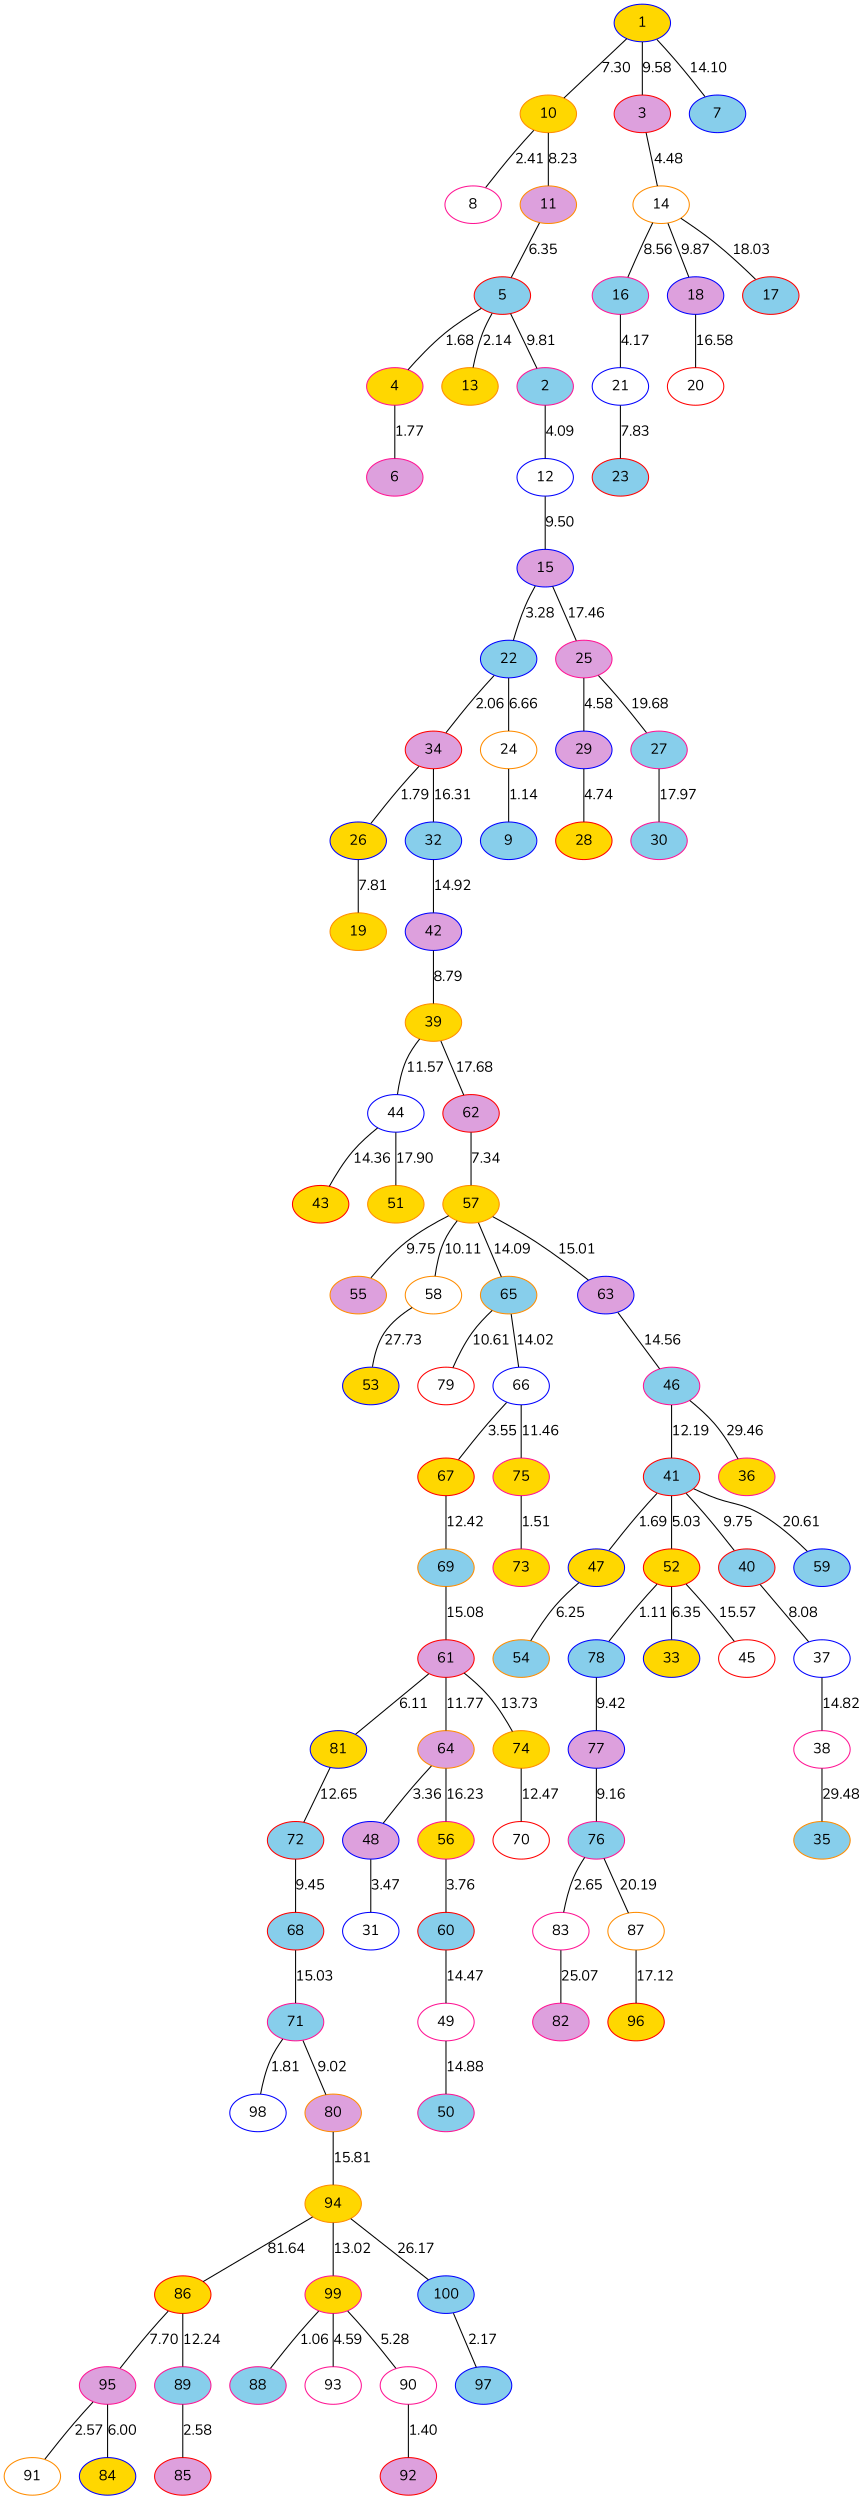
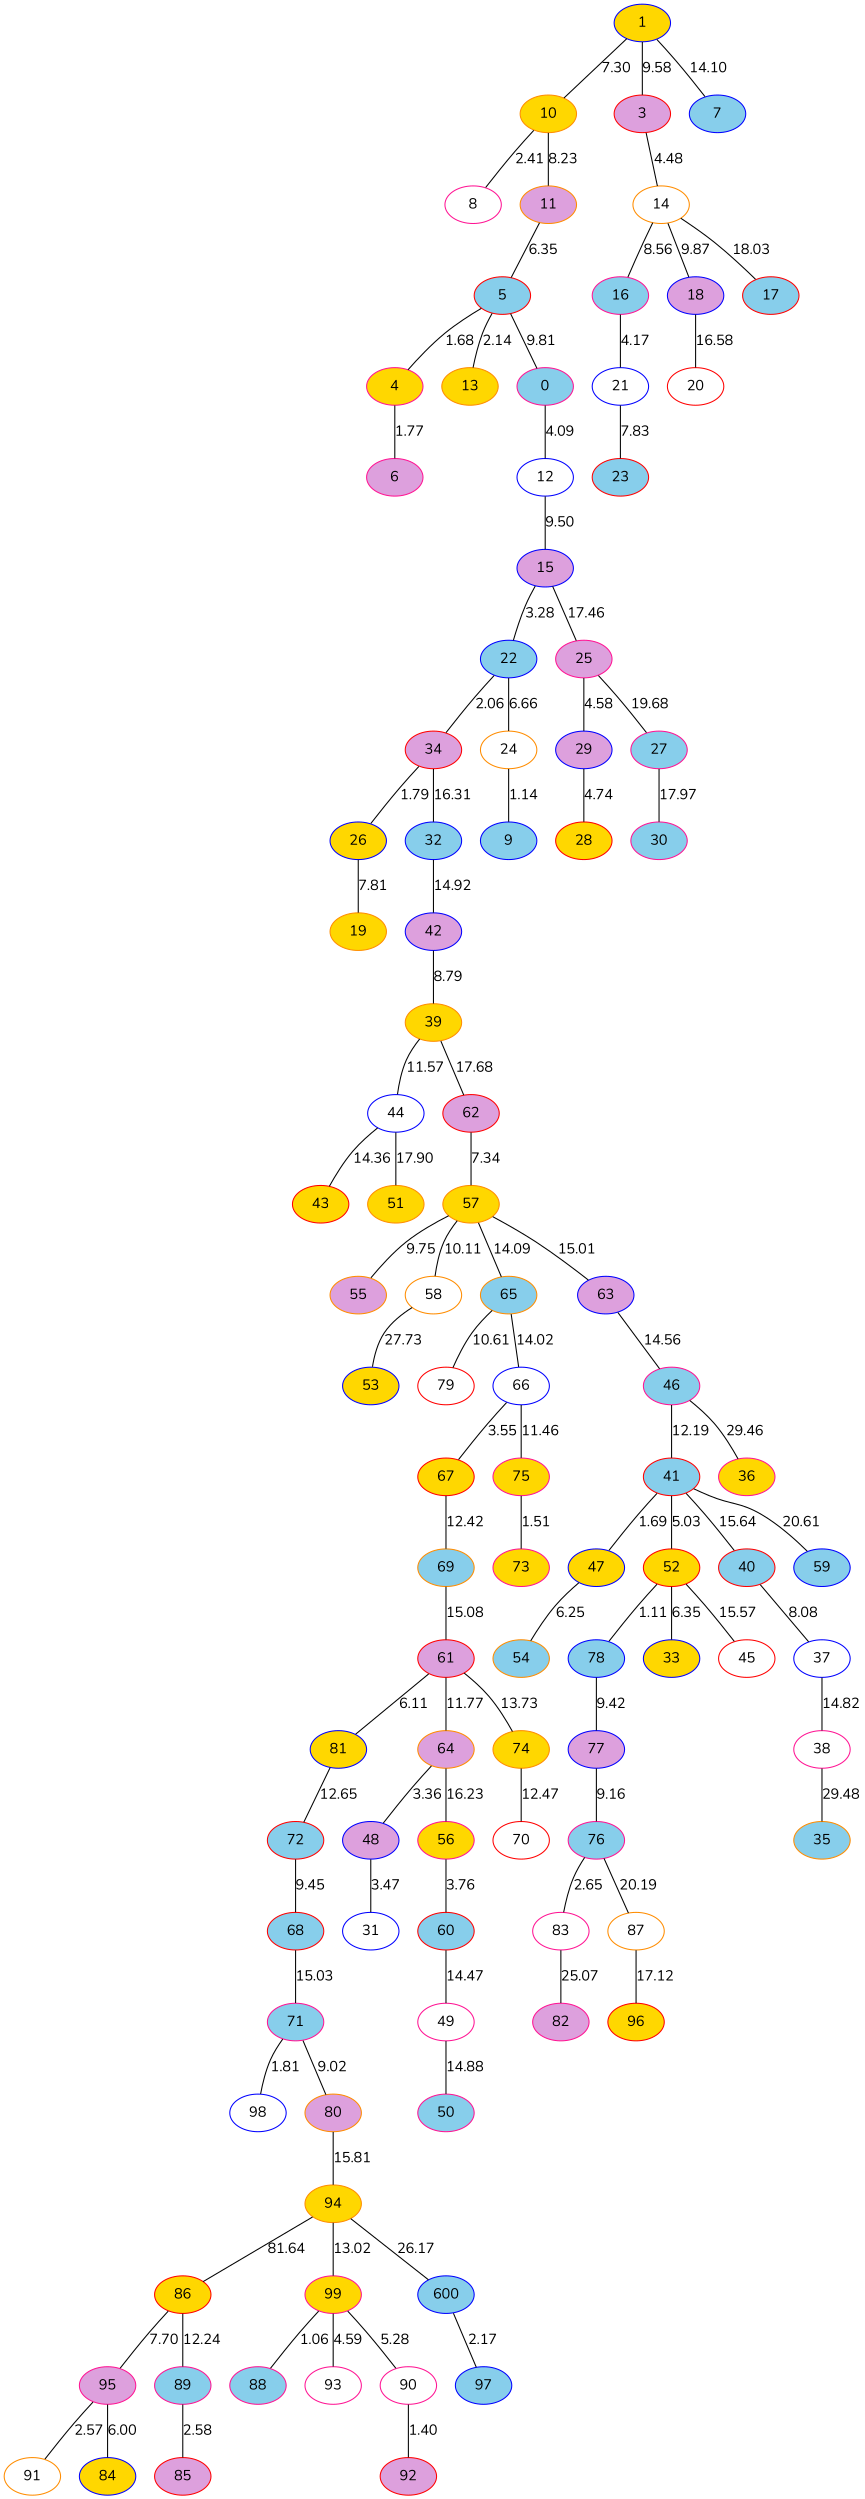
(545, 386) -> (545, 386)
(738, 1522) -> (738, 1522)
(446, 2295) -> (446, 2295)
